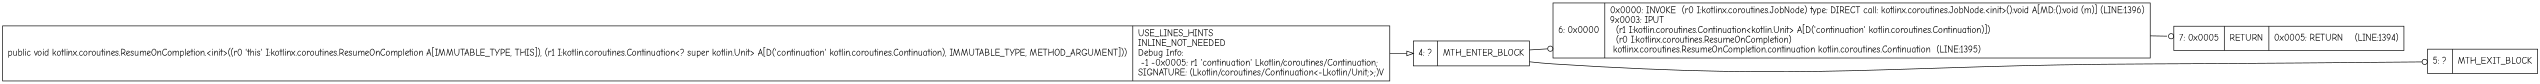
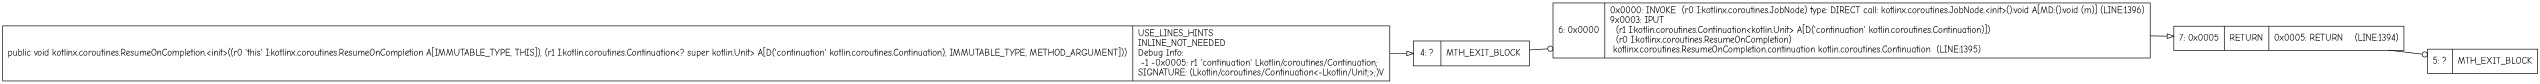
(2159, 36) -> (2159, 36)
(1484, 53) -> (1484, 53)
(1976, 67) -> (2405, 52)
